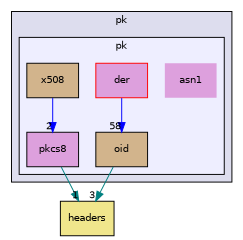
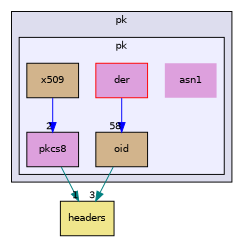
(53, 80) -> (53, 80)
